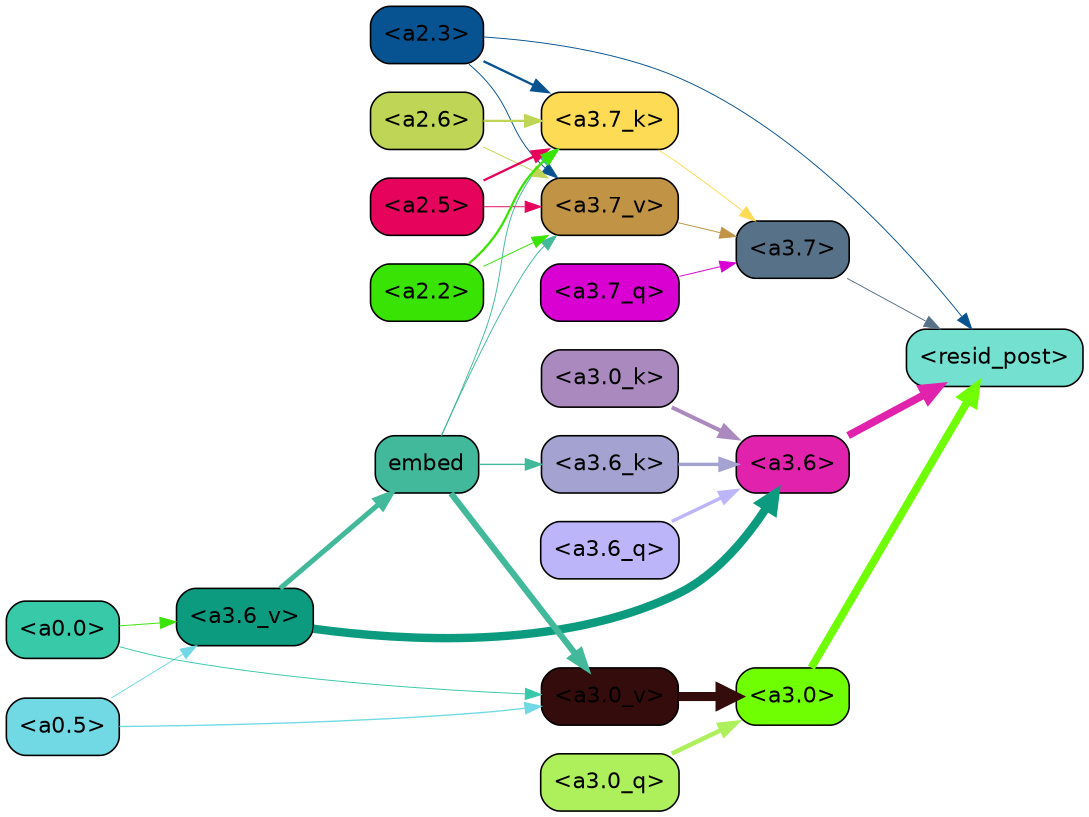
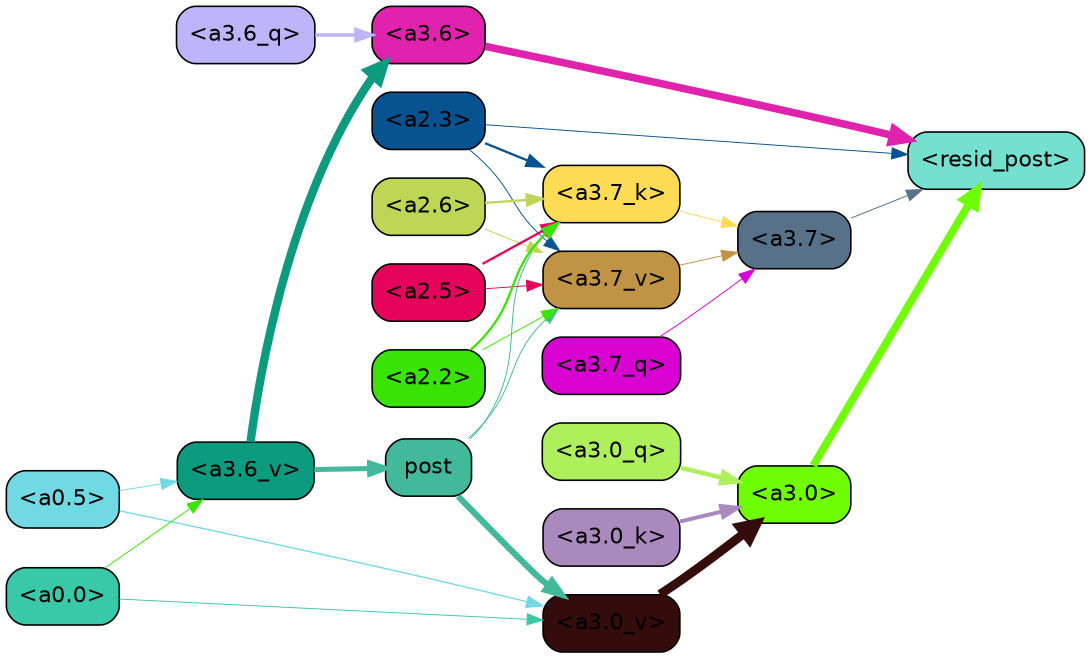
(697, 419) -> (701, 517)
(427, 464) -> (429, 468)
(610, 464) -> none
